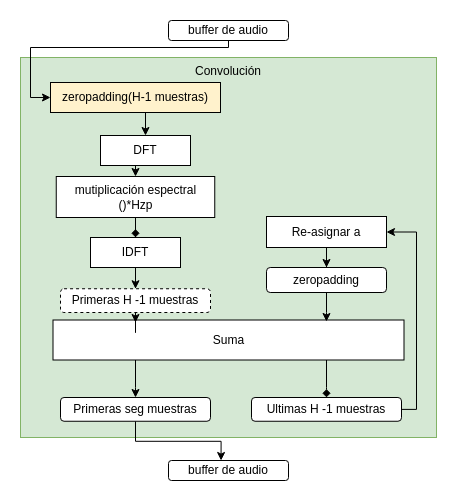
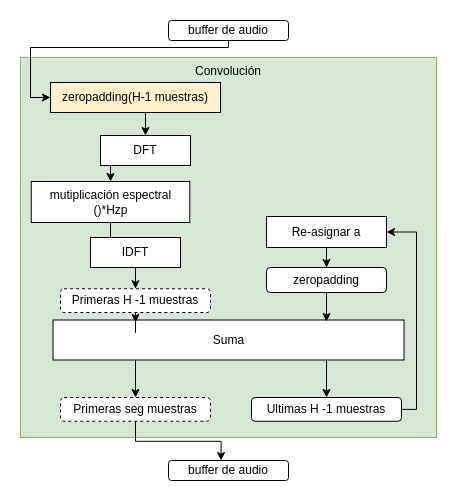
(136, 197) -> (111, 202)
(327, 389) -> (327, 389)
(136, 409) -> (136, 409)
